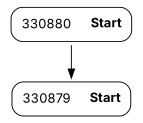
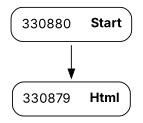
(105, 98) -> (105, 98)
